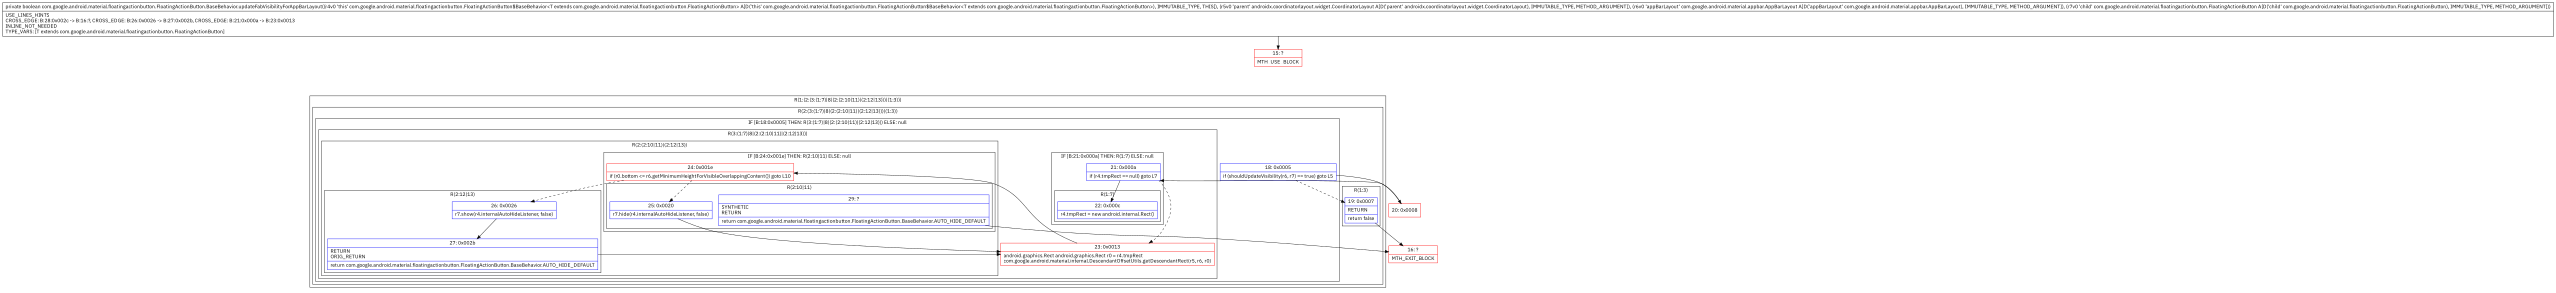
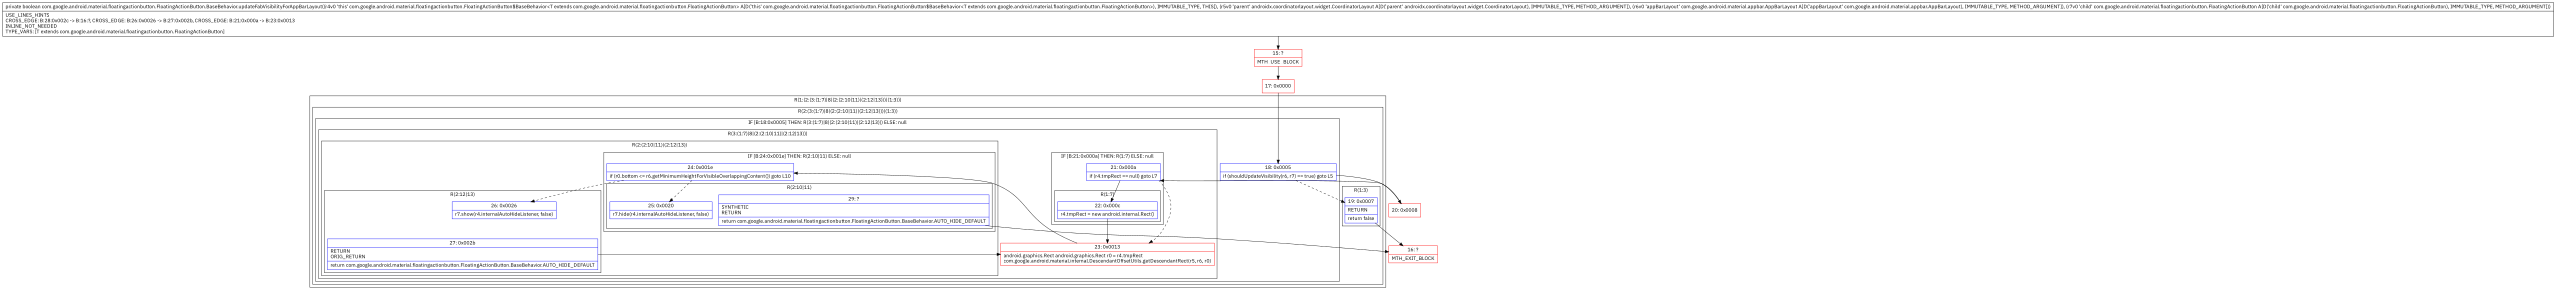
none -> (1278, 86)
(700, 172) -> (700, 172)
(488, 227) -> none
(836, 244) -> (1107, 229)
